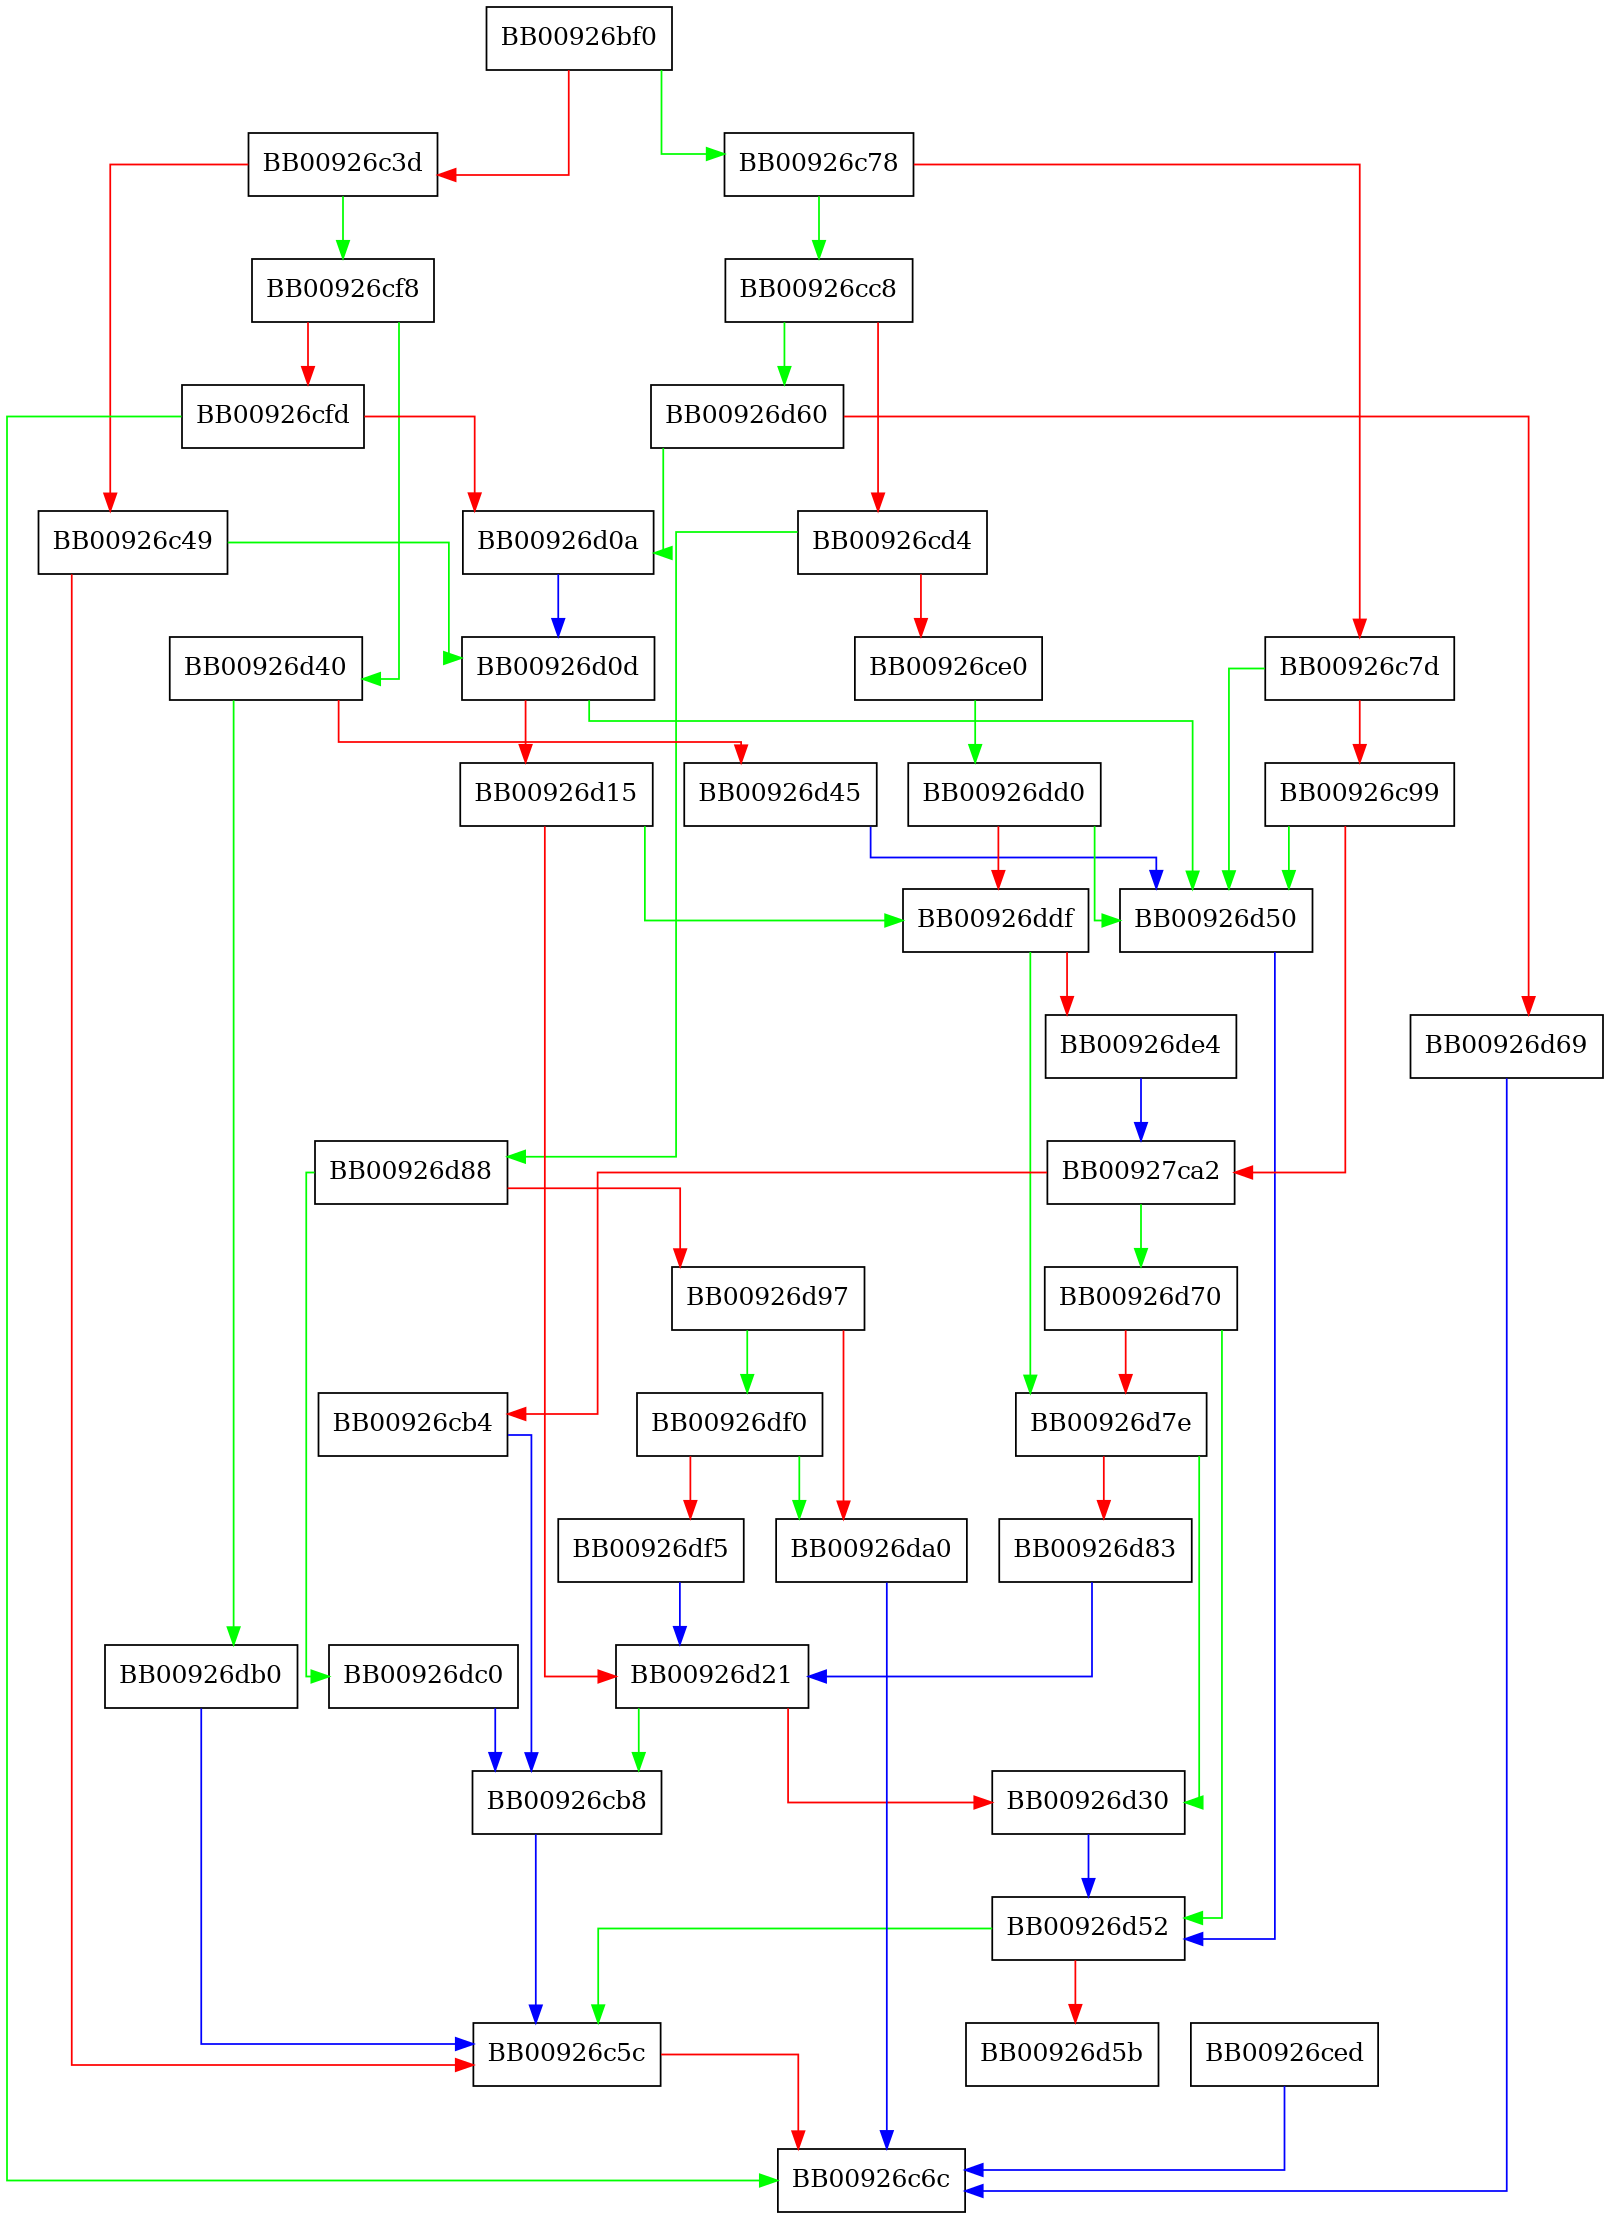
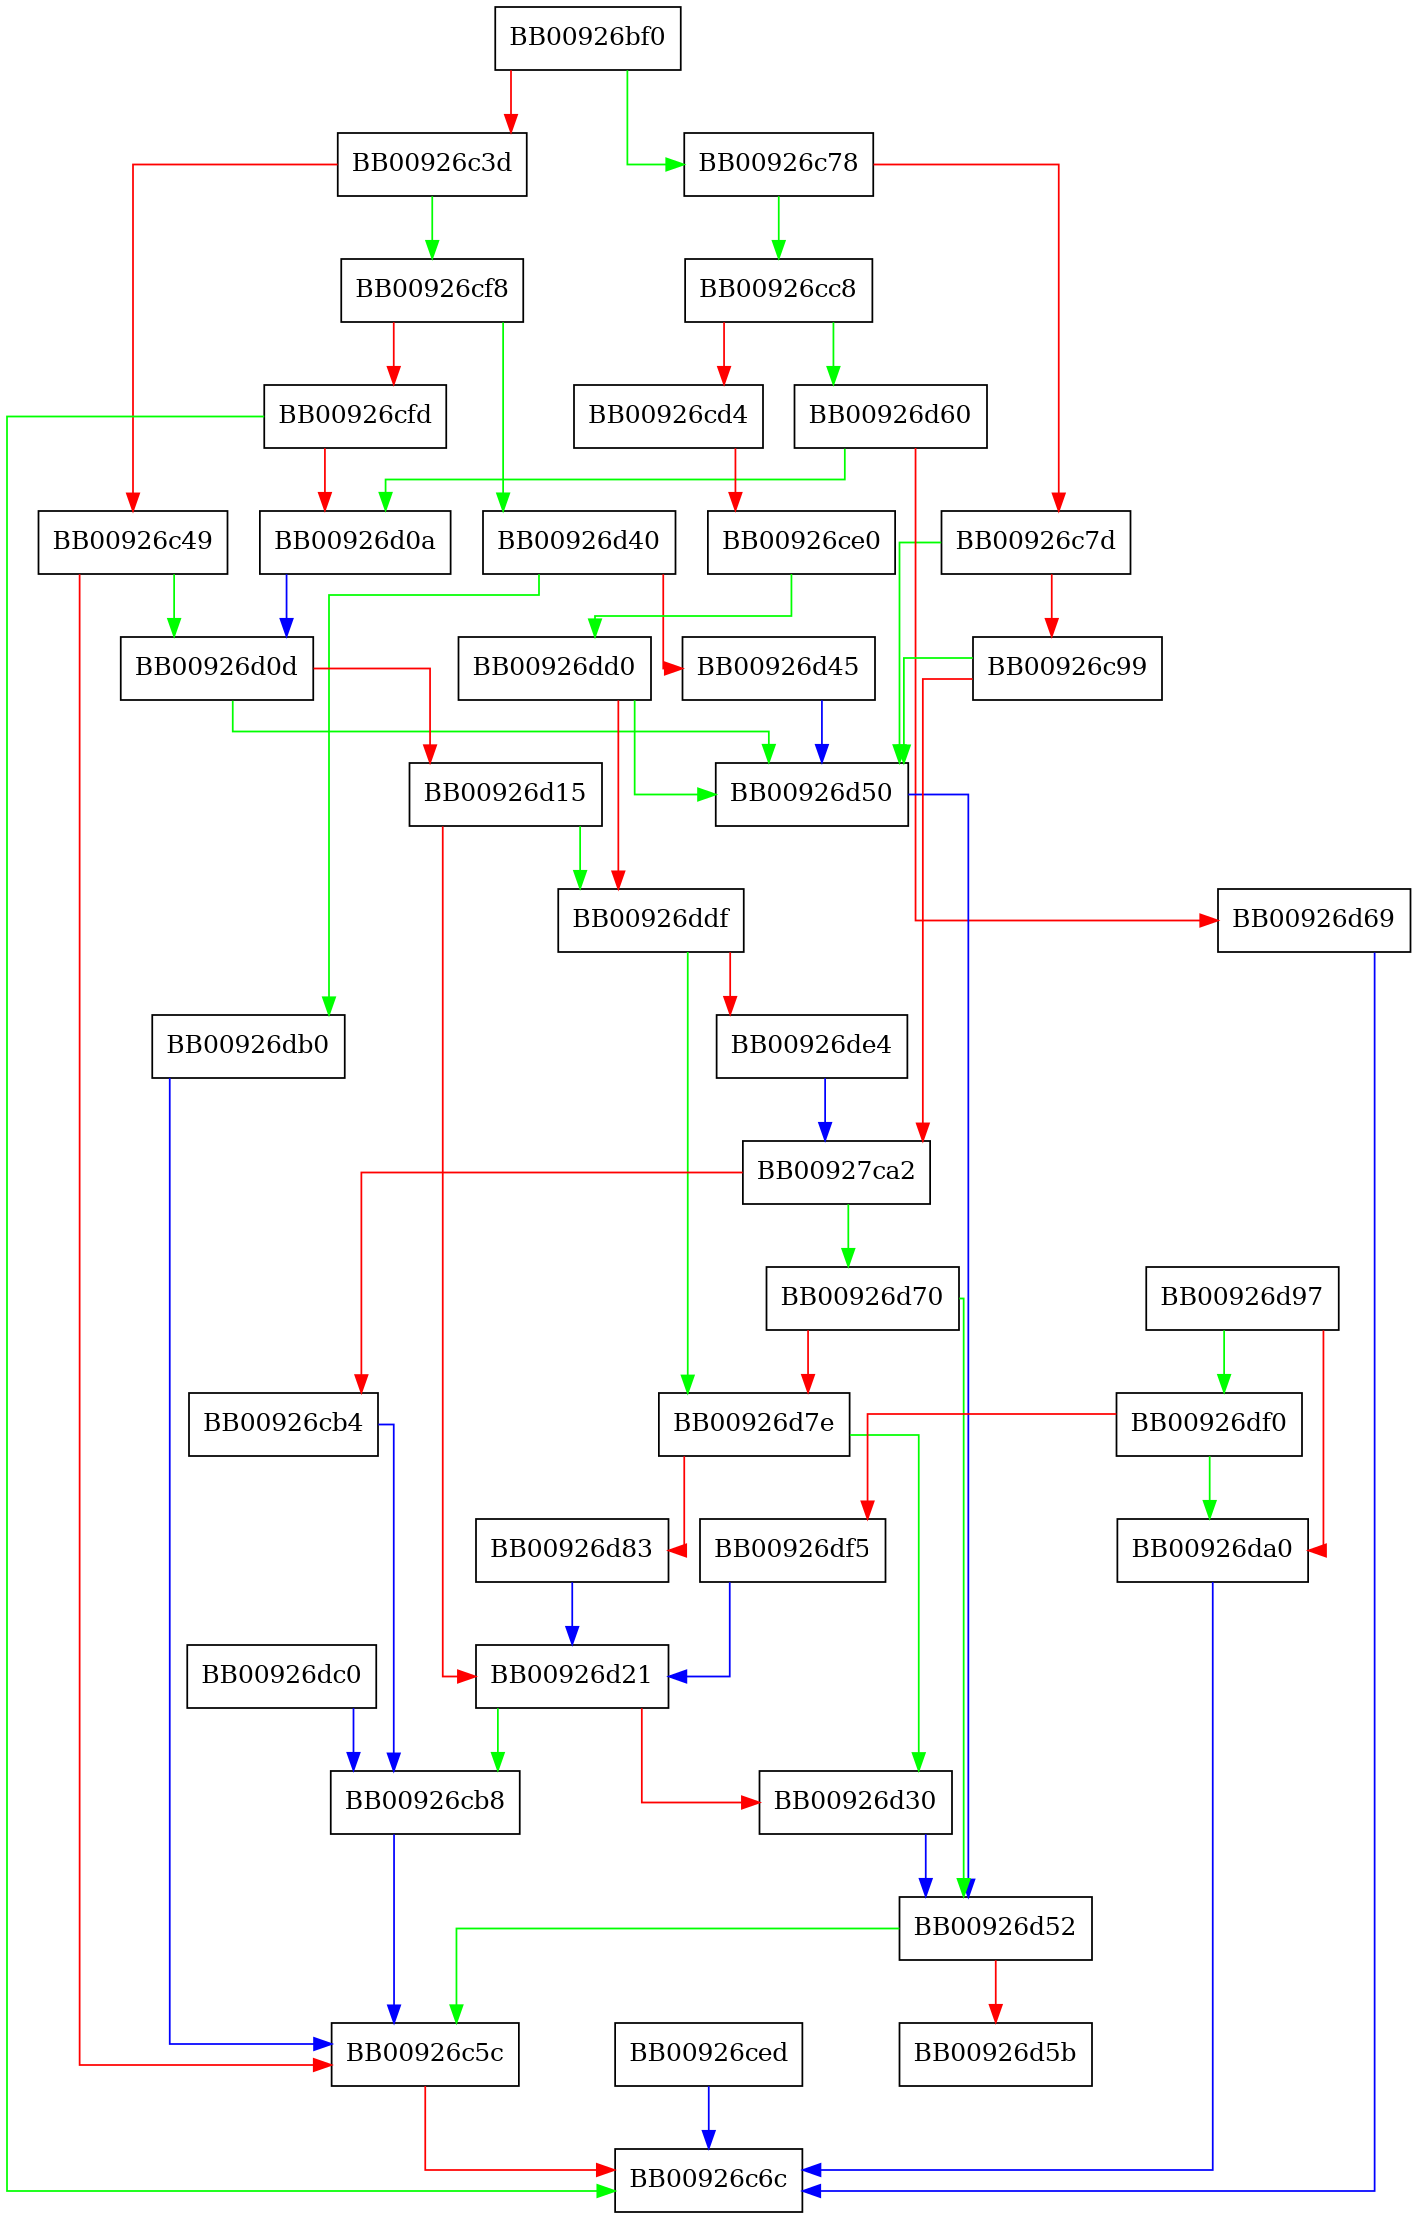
(411, 1172) -> none
